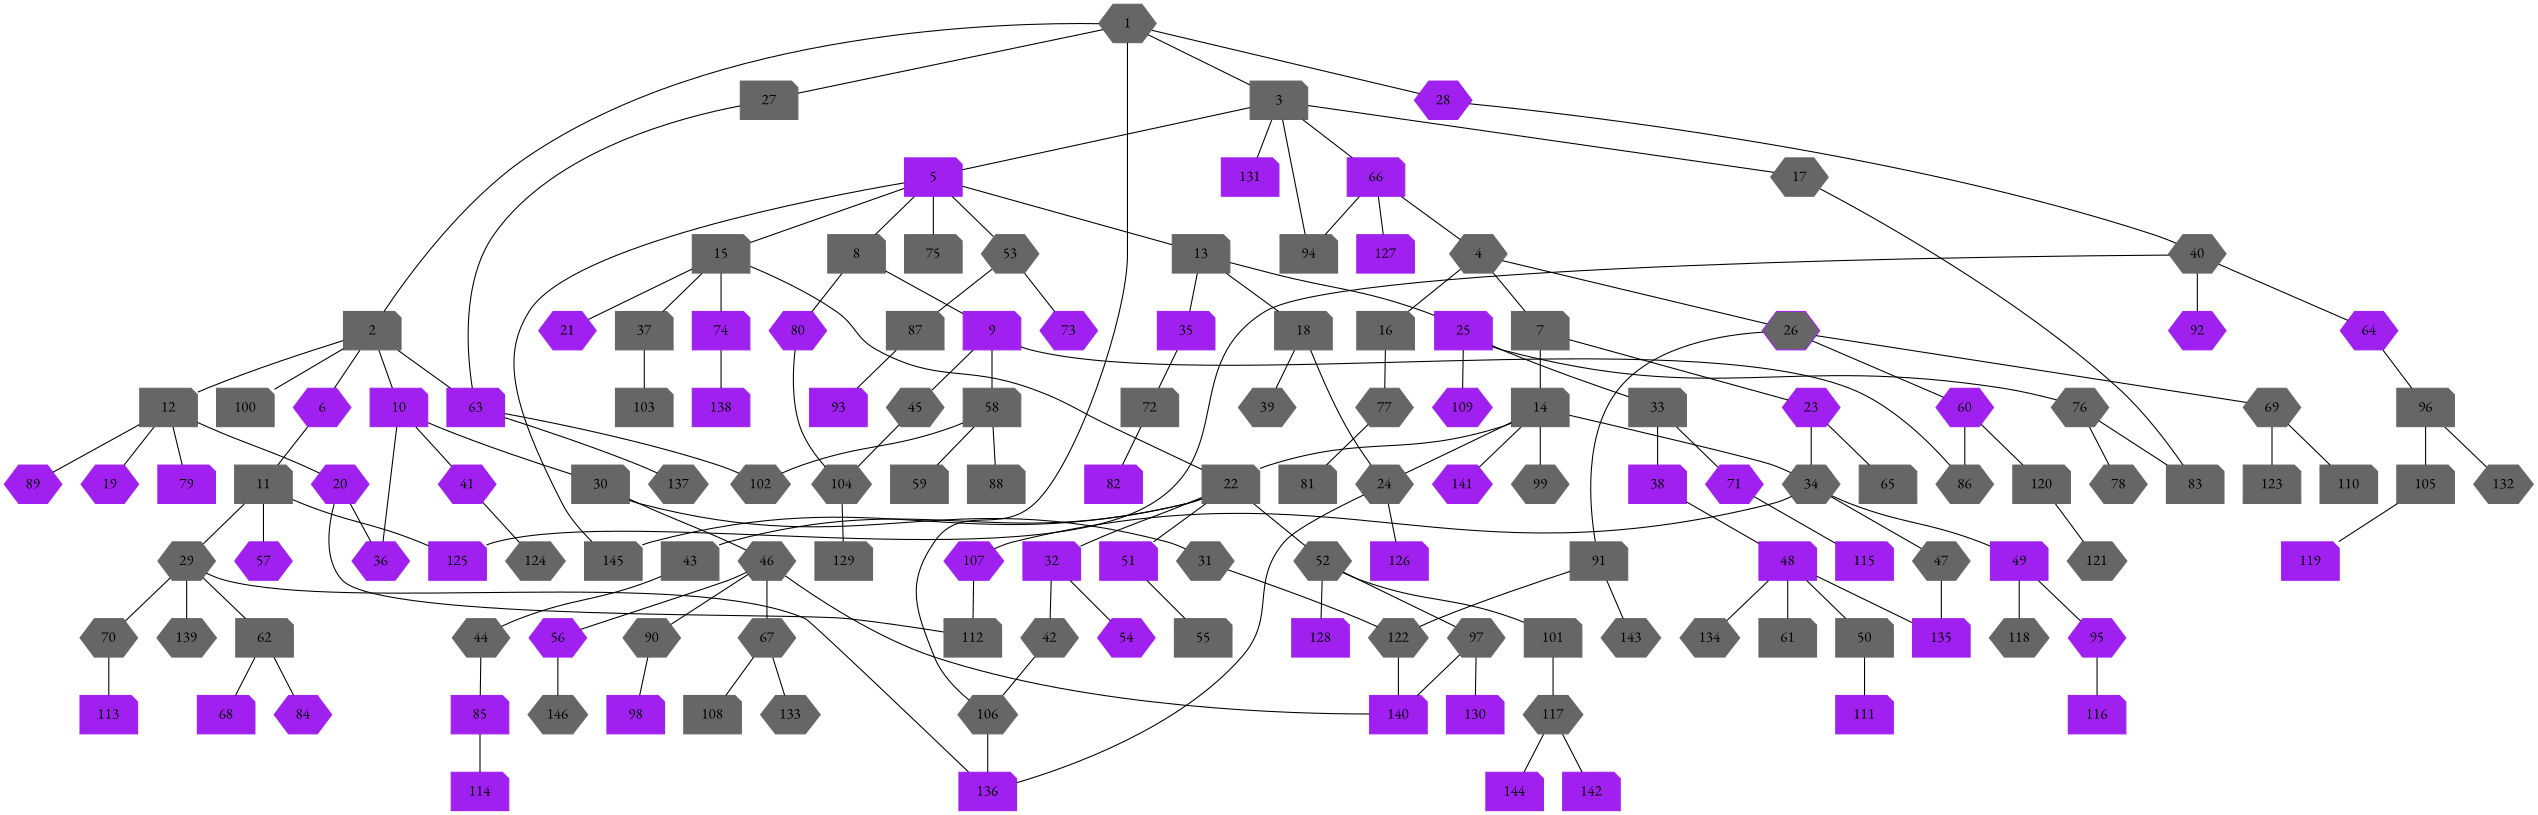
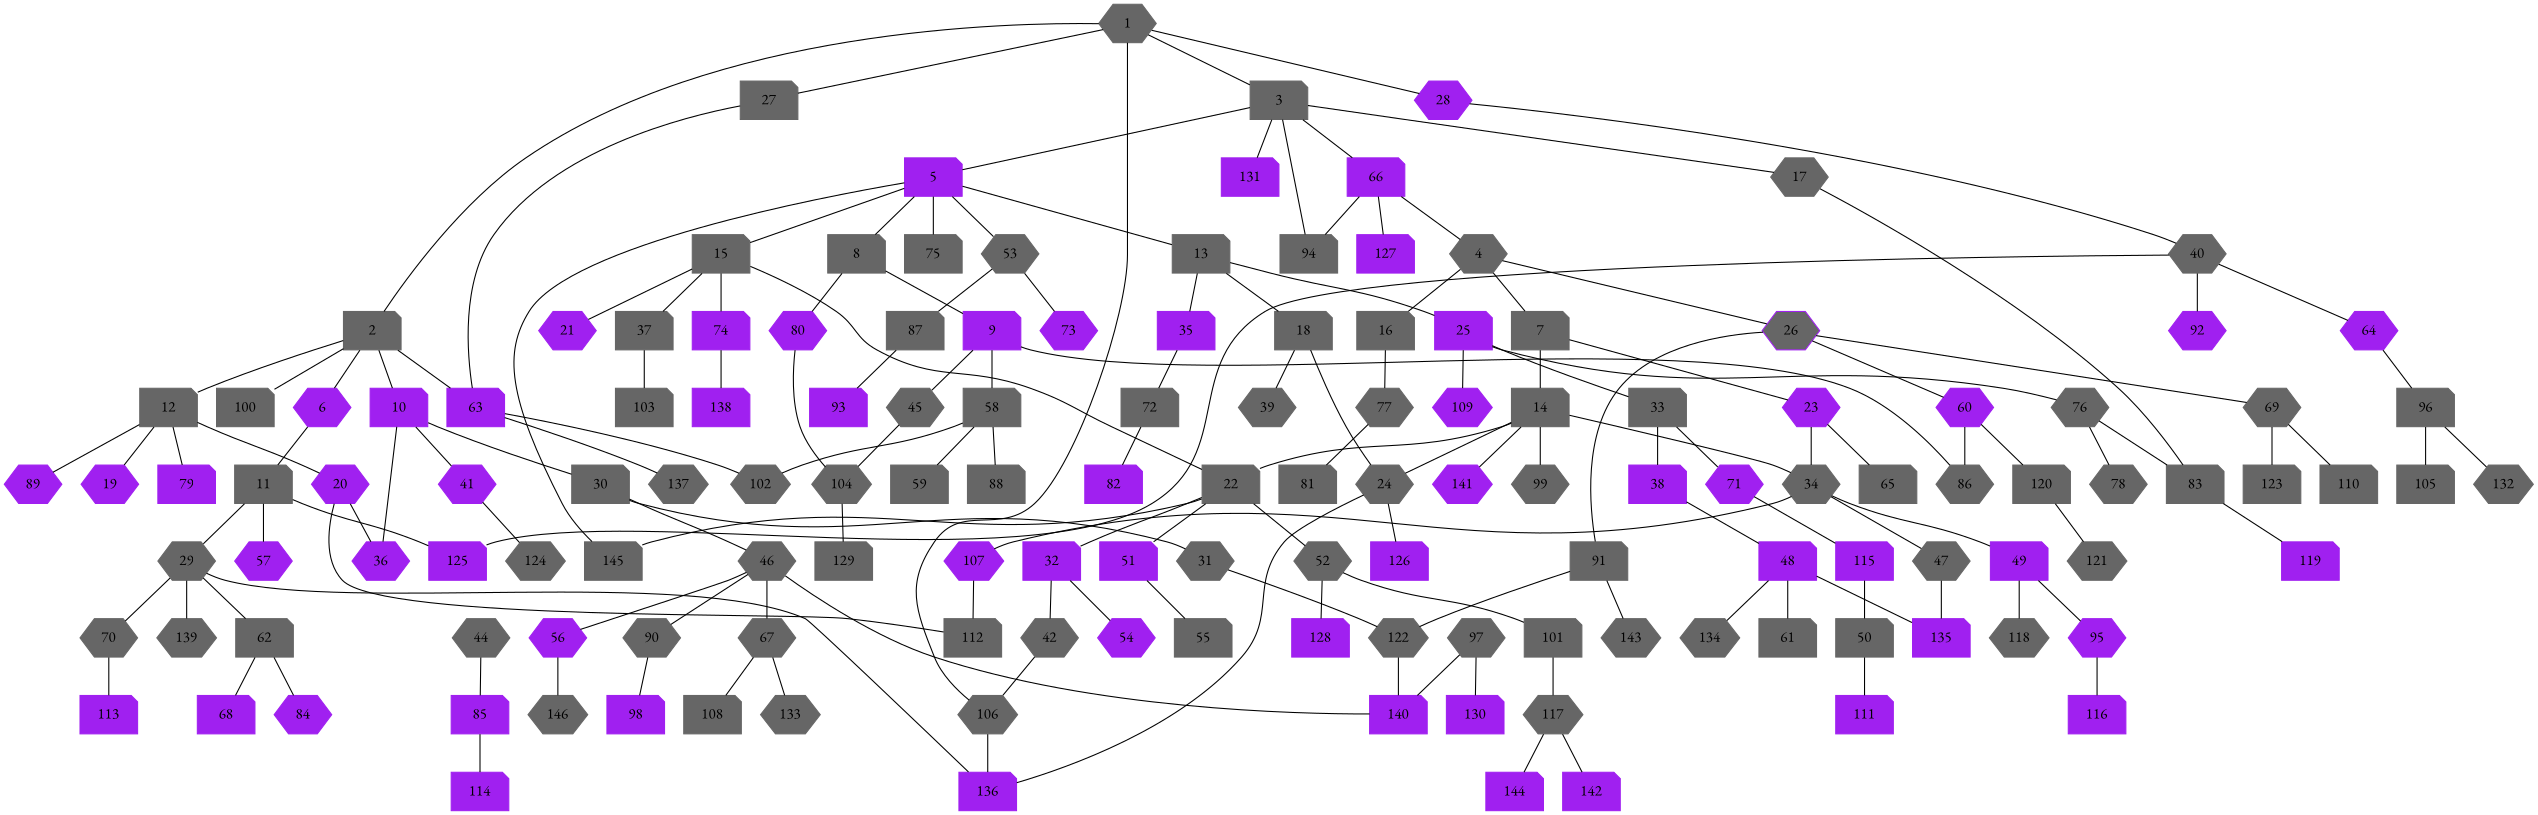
(2368, 523) -> (2253, 523)
(690, 561) -> none
(1399, 599) -> none
(1826, 600) -> (1865, 592)
